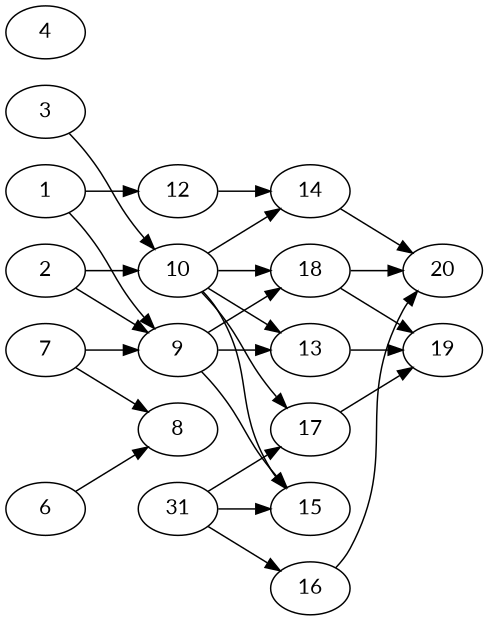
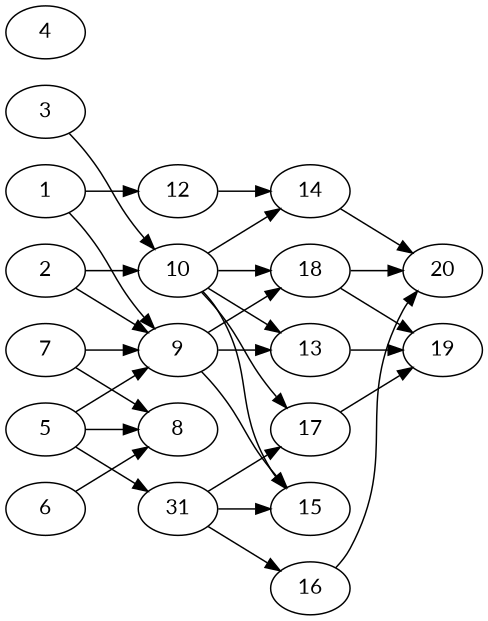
none -> (46, 429)
